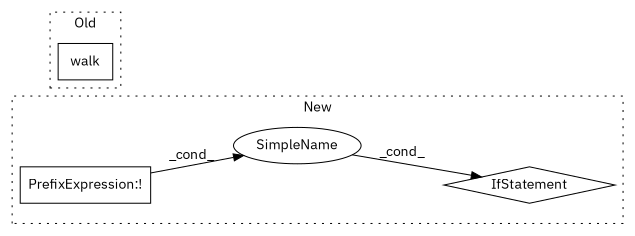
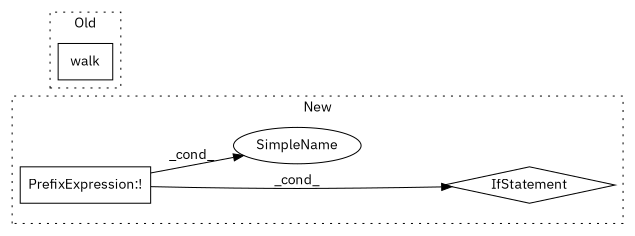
(412, 165) -> (296, 188)
